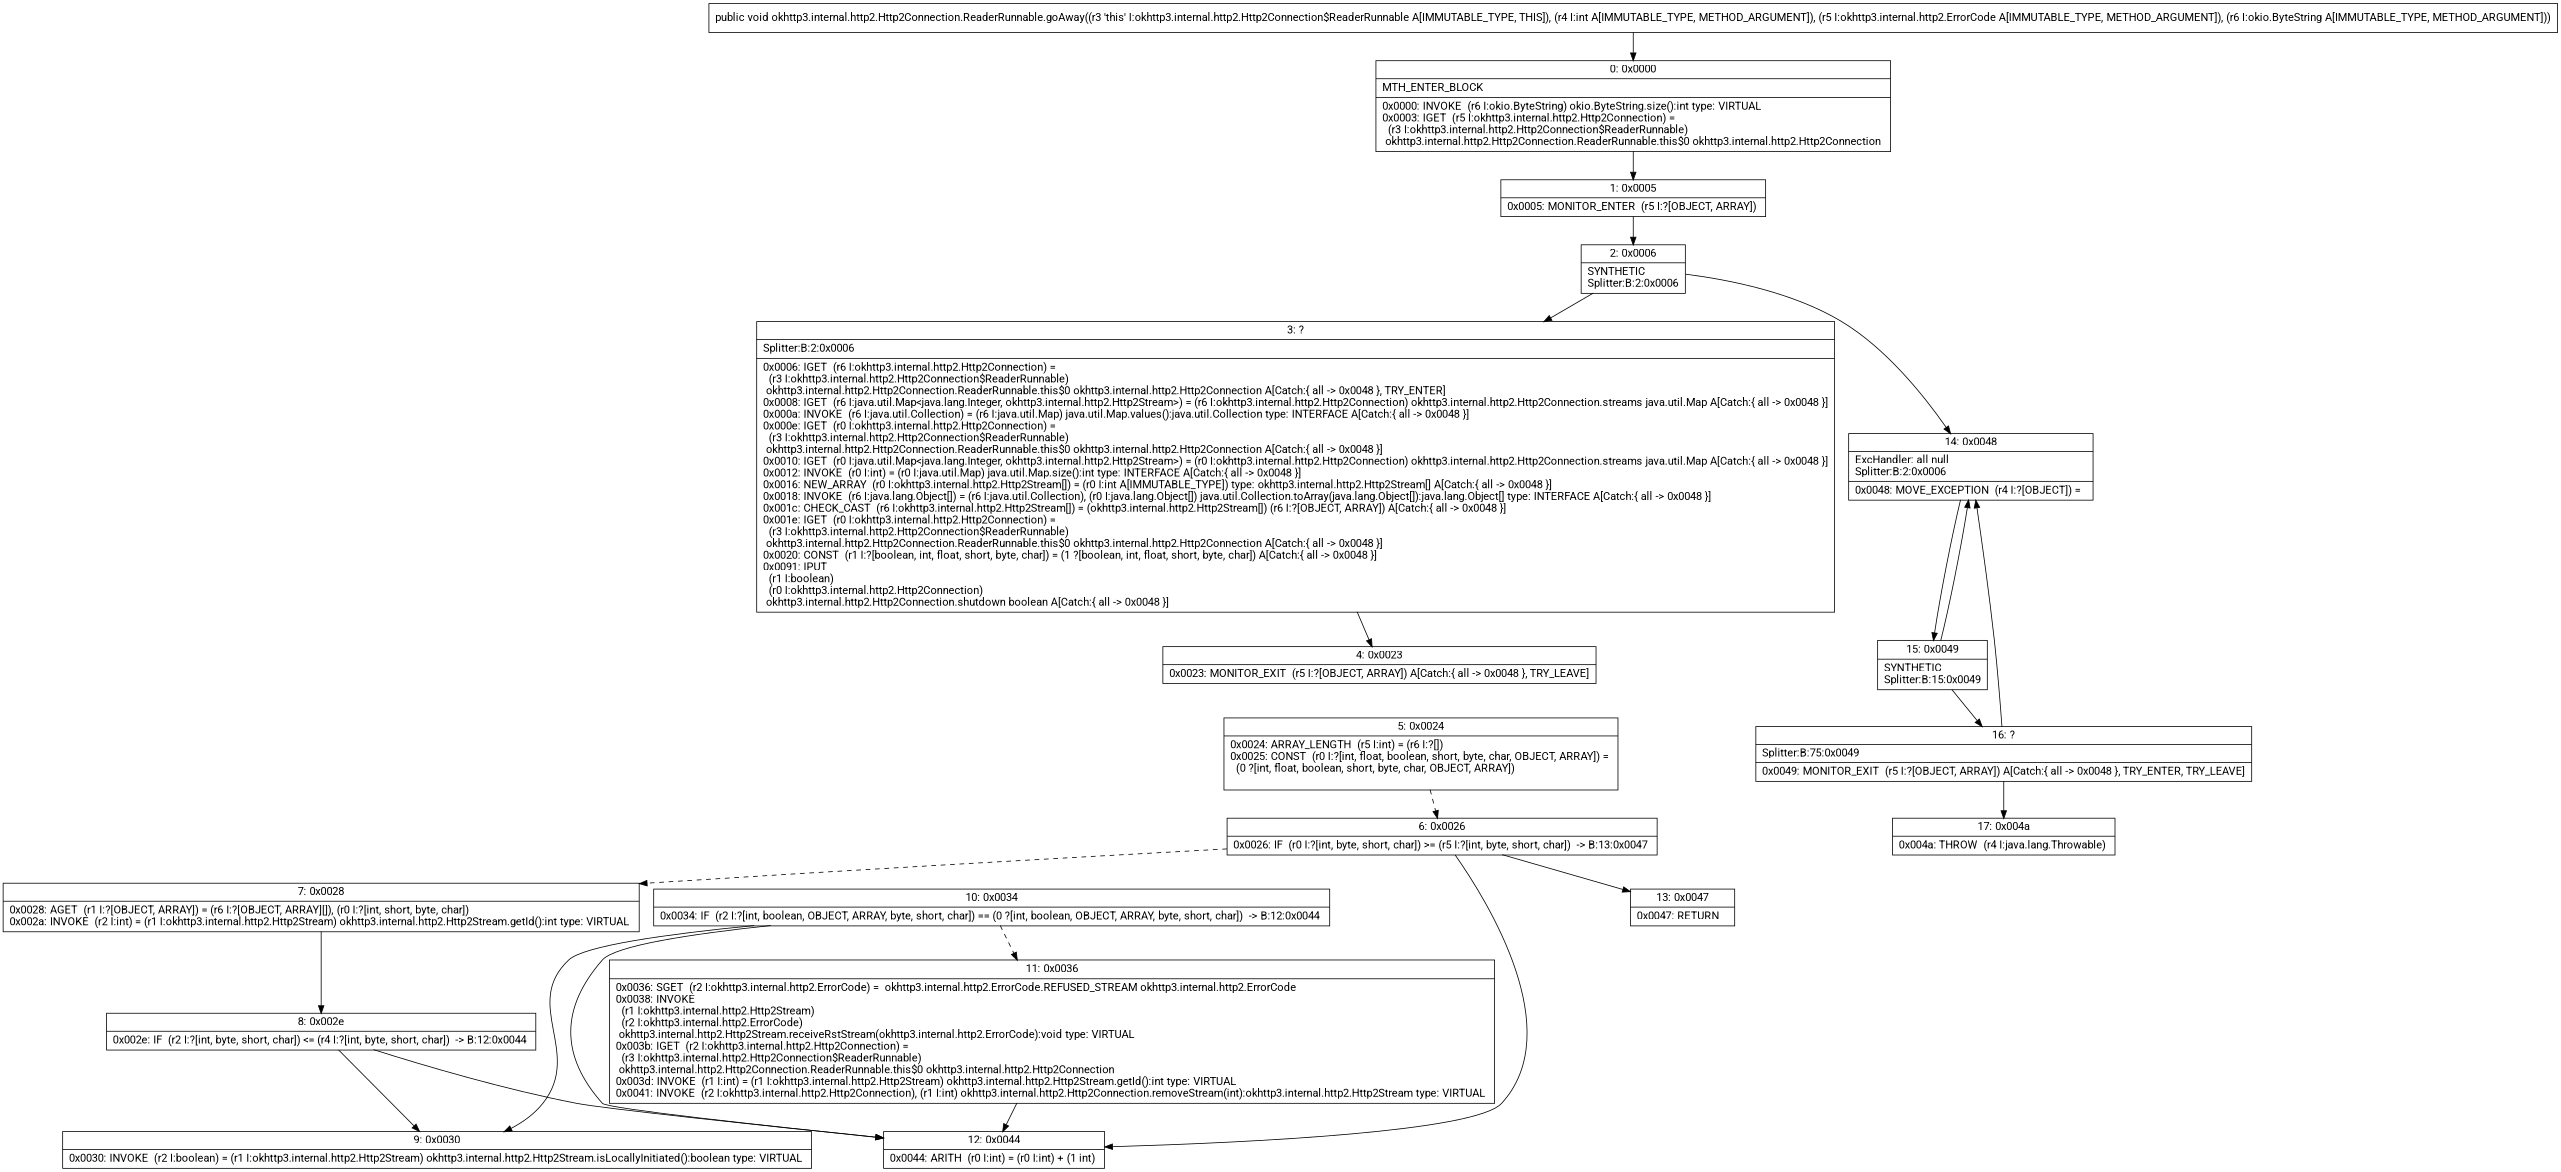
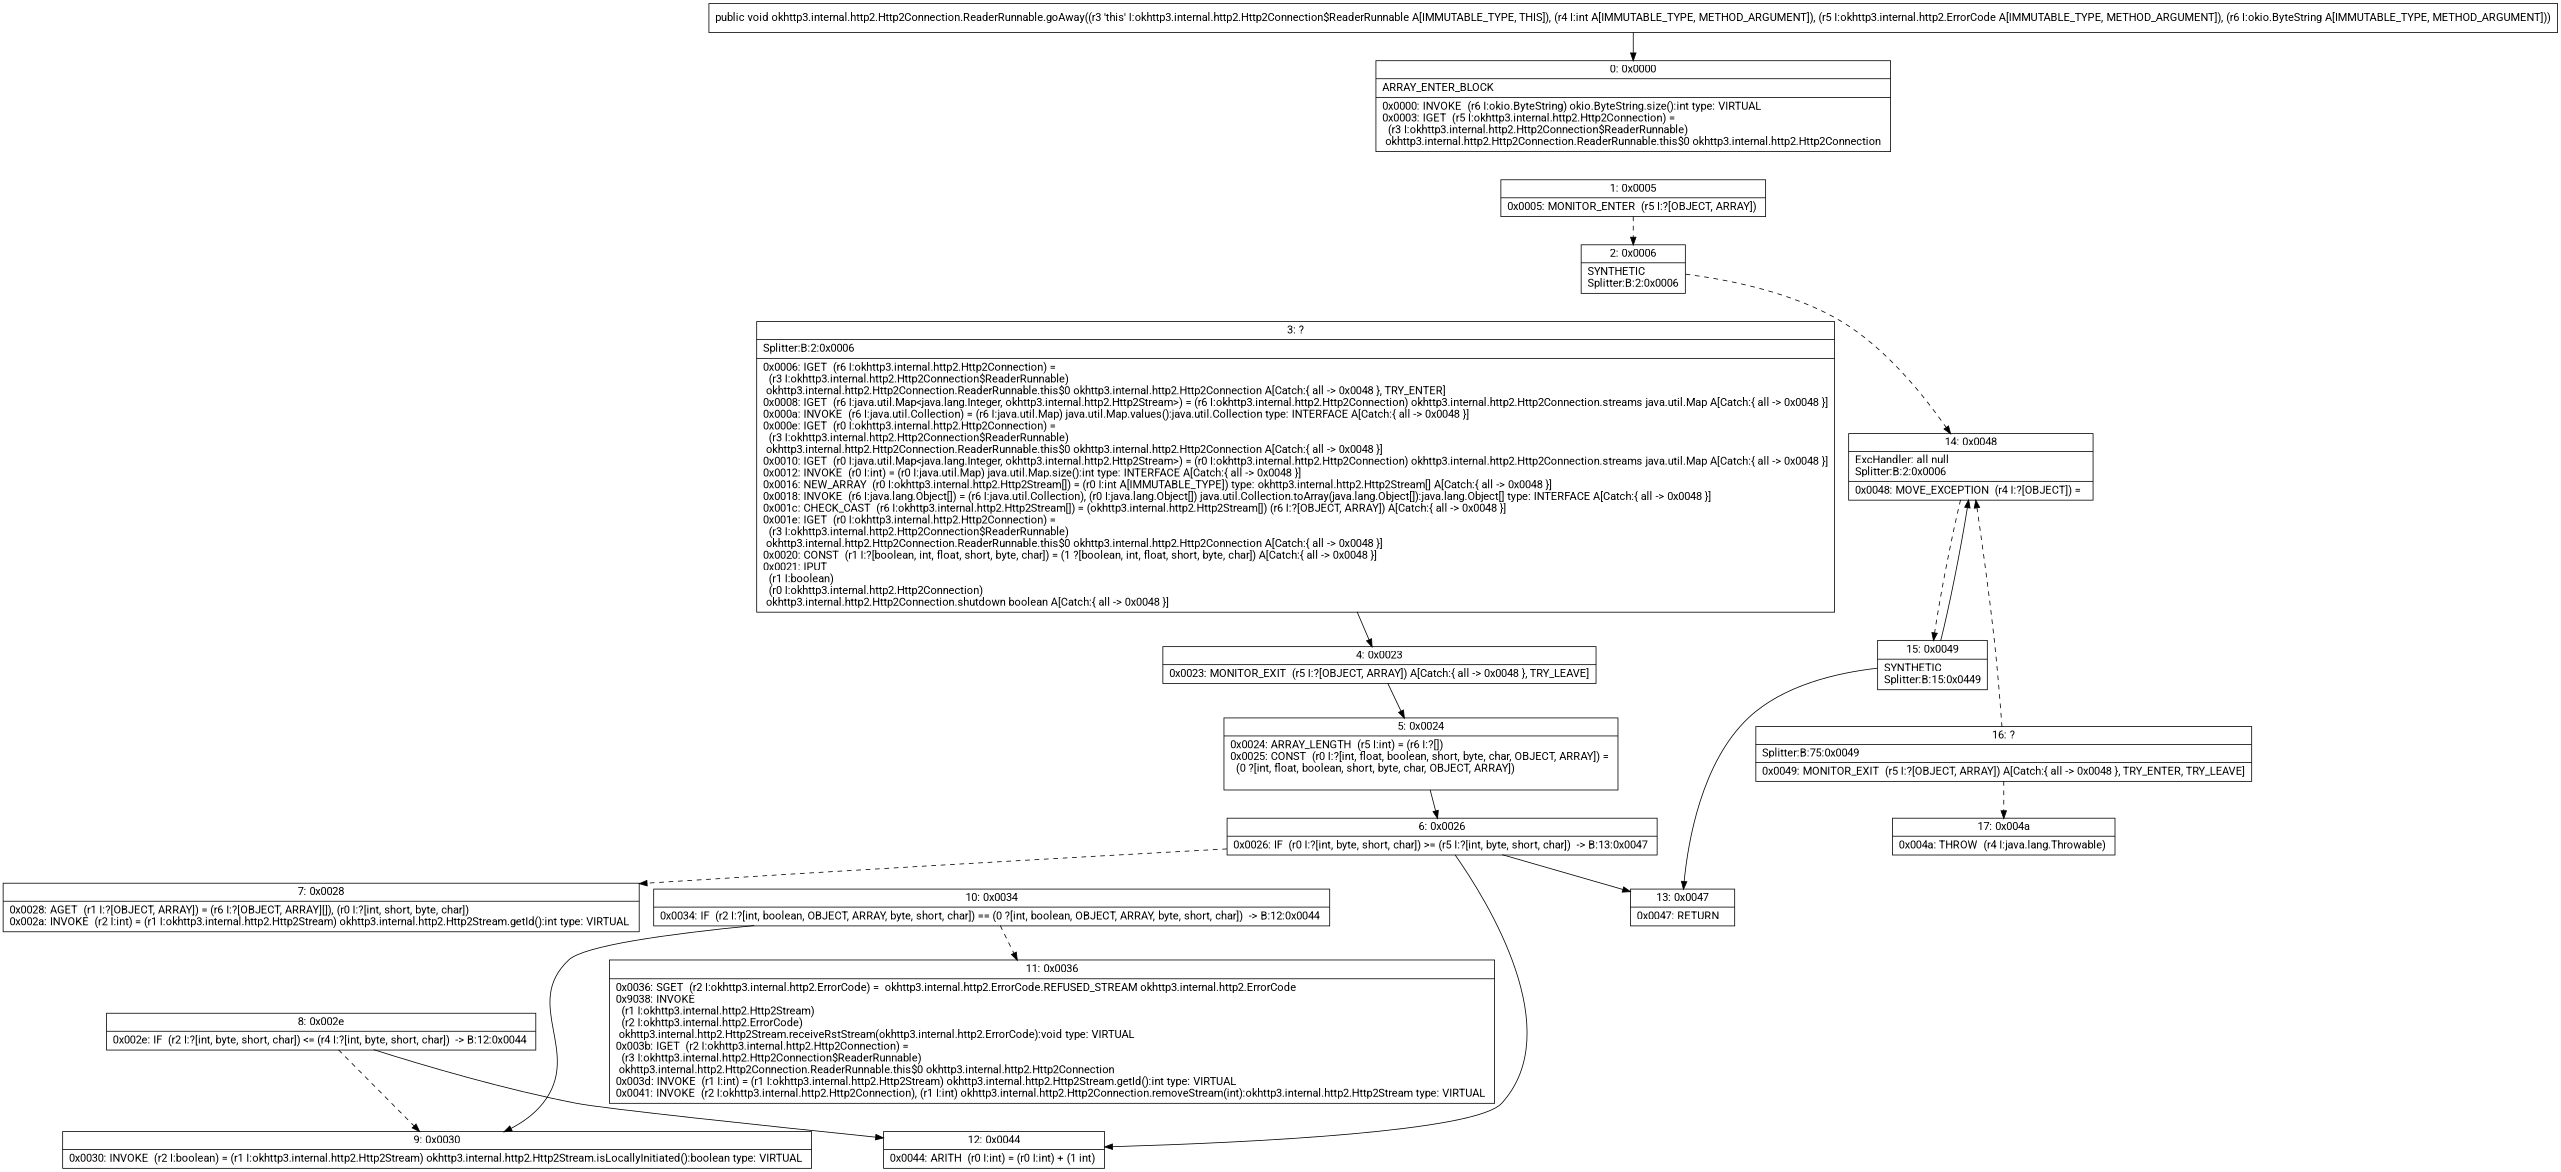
(1433, 88) -> (1438, 88)
(1633, 162) -> none
(1633, 227) -> (1633, 227)
(1572, 305) -> none
(1835, 318) -> (1835, 318)
(1946, 566) -> (1946, 566)
(798, 567) -> (798, 567)
(1992, 617) -> (1992, 617)
(1932, 680) -> (1932, 680)
none -> (1394, 697)
(1964, 705) -> (1736, 732)
(2004, 796) -> (2004, 796)
(1433, 800) -> (1433, 800)
(321, 969) -> none
(658, 1000) -> (658, 1000)
(585, 1080) -> none
(376, 1088) -> (376, 1088)
(1012, 1114) -> none
